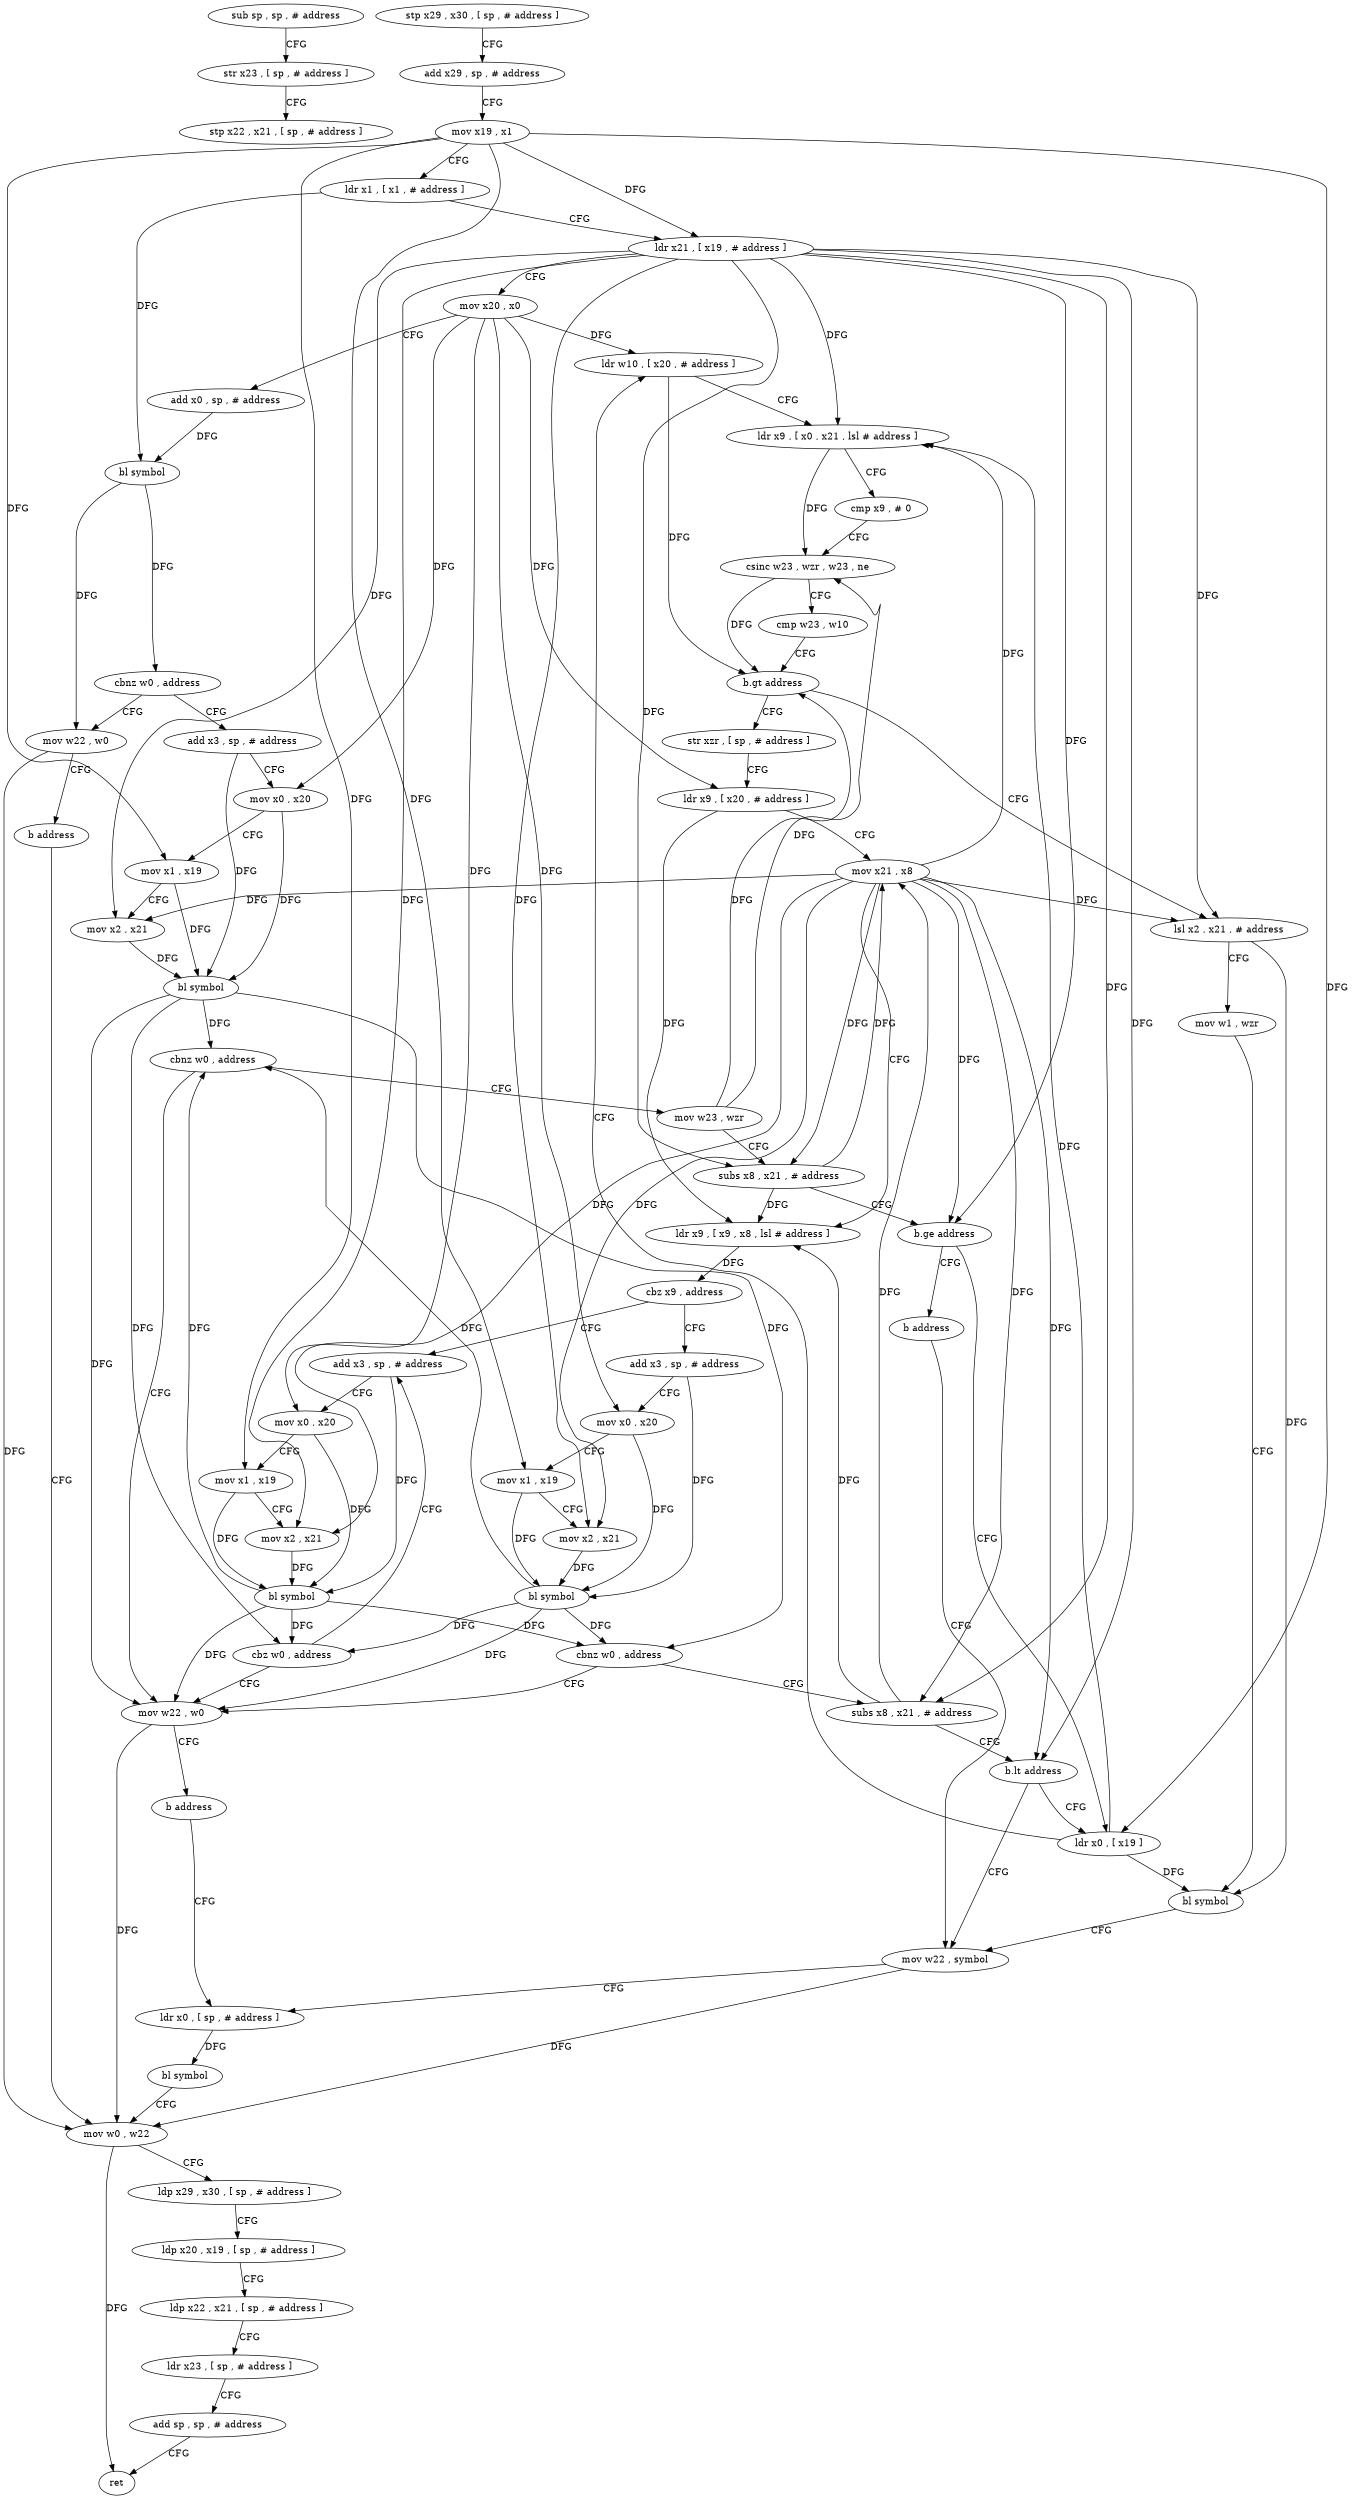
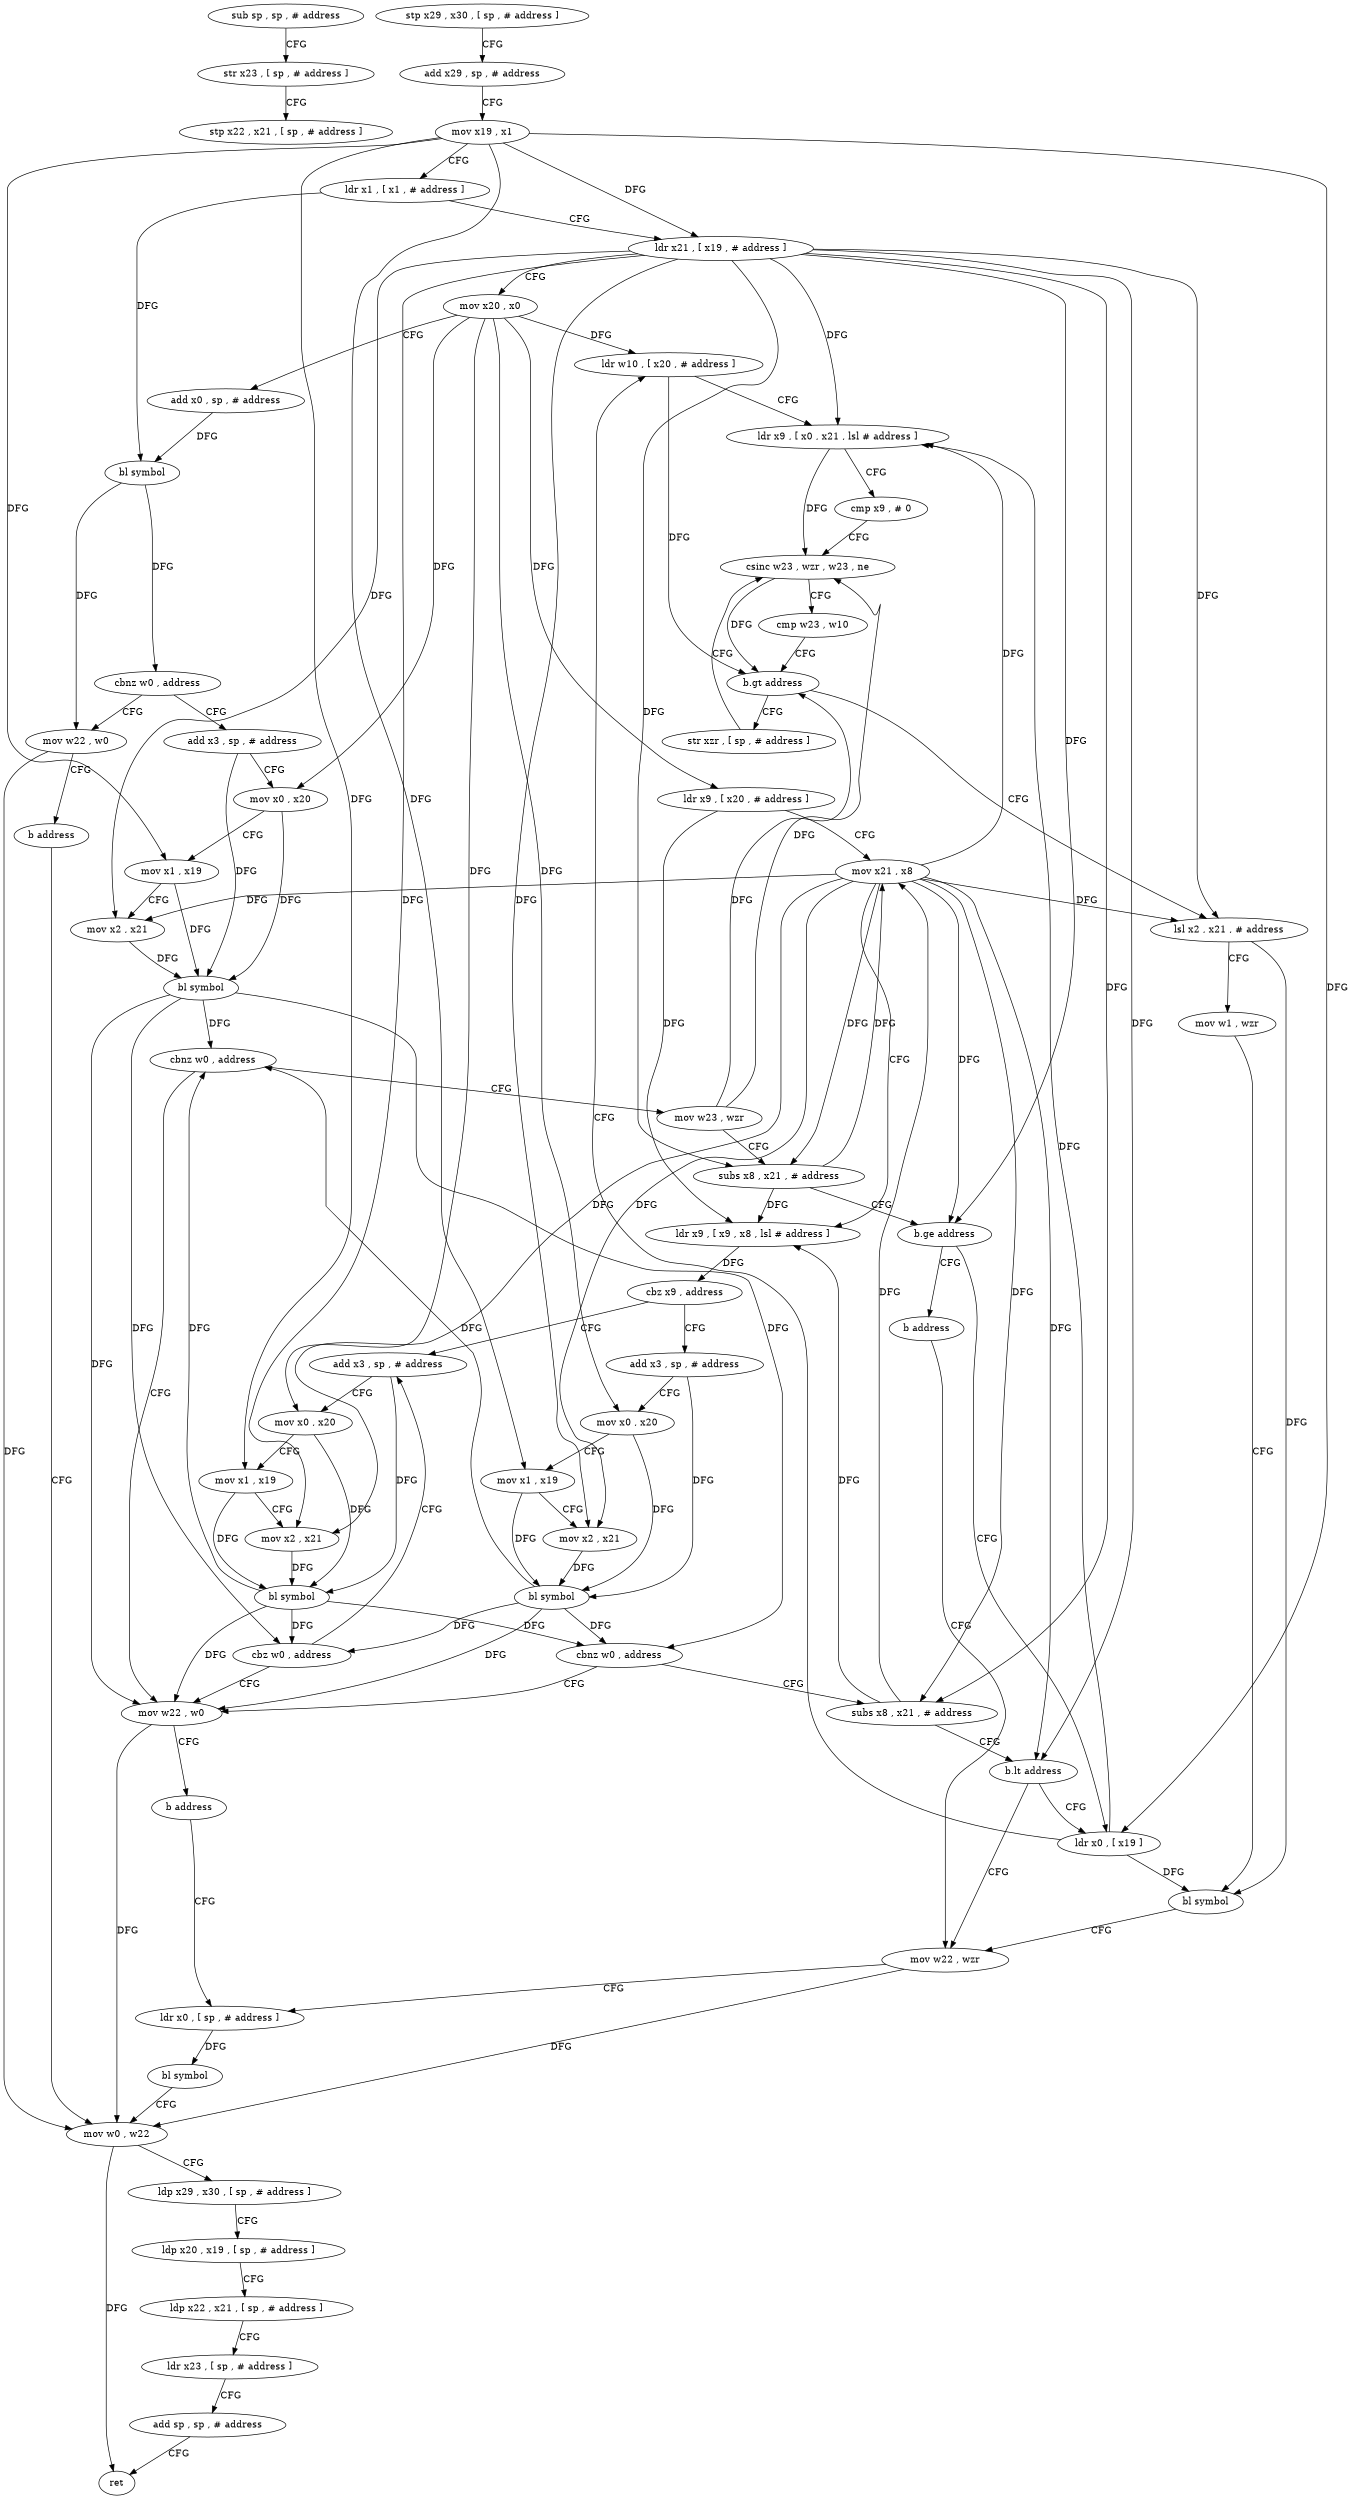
(748, 767) -> (713, 650)
(945, 1960) -> (945, 1960)
